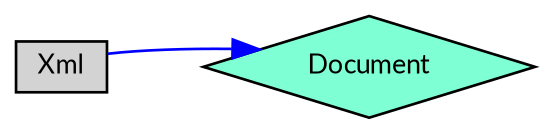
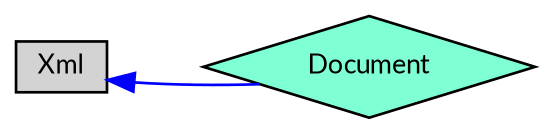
(170, 50) -> (197, 85)
